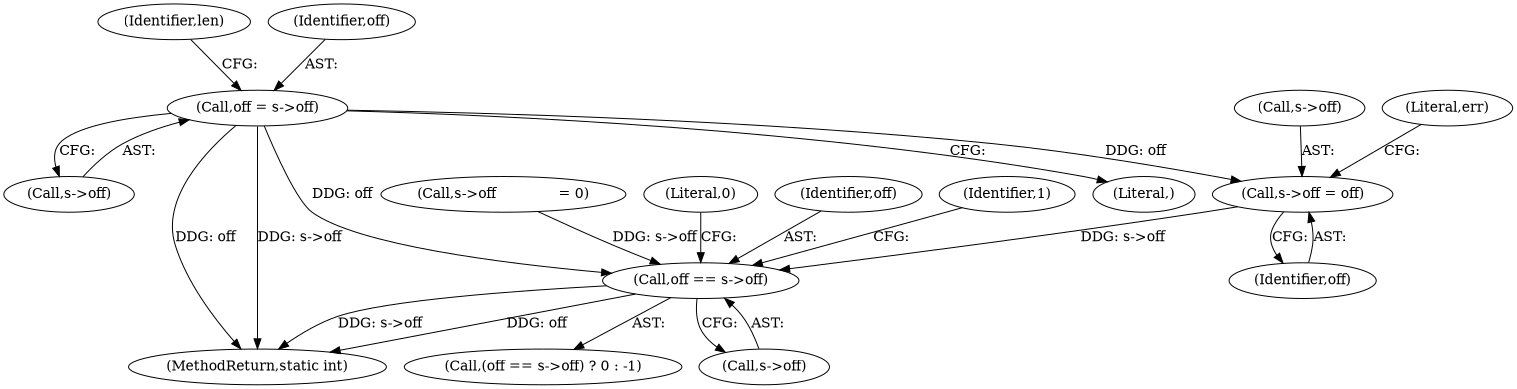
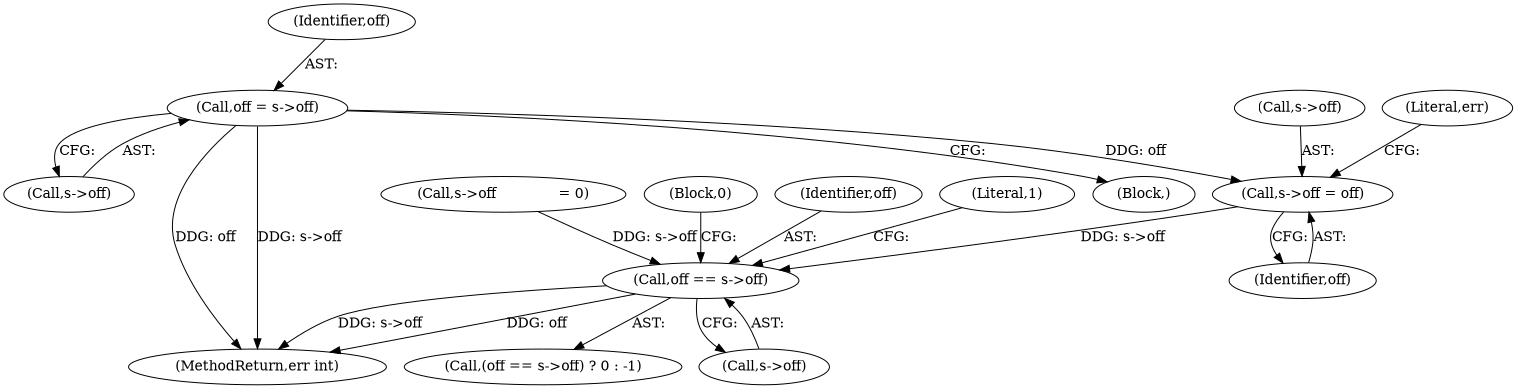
(174, 22) -> none
(701, 194) -> (701, 194)
(1007, 194) -> (1007, 194)
(1144, 194) -> (1144, 194)
(405, 245) -> none
(257, 367) -> (257, 367)
